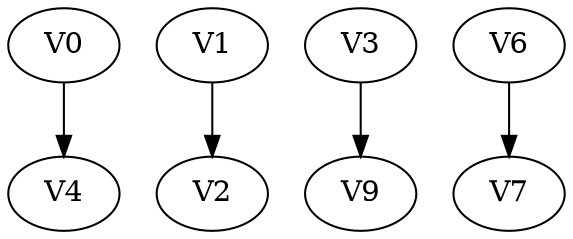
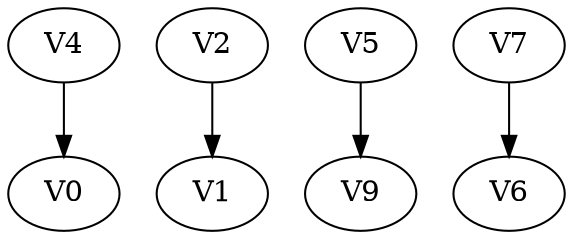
(361, 45) -> (361, 45)
(64, 109) -> (64, 109)
(212, 109) -> (212, 109)
(509, 109) -> (509, 109)
